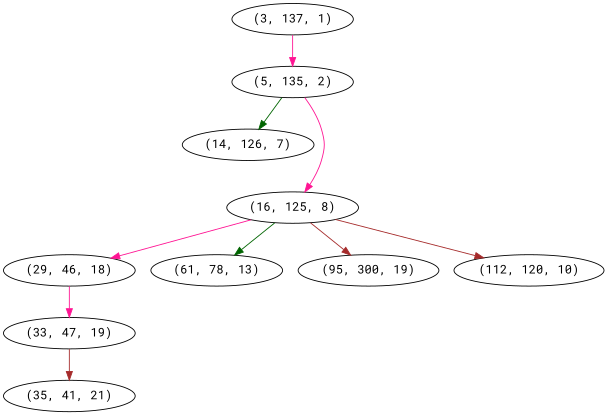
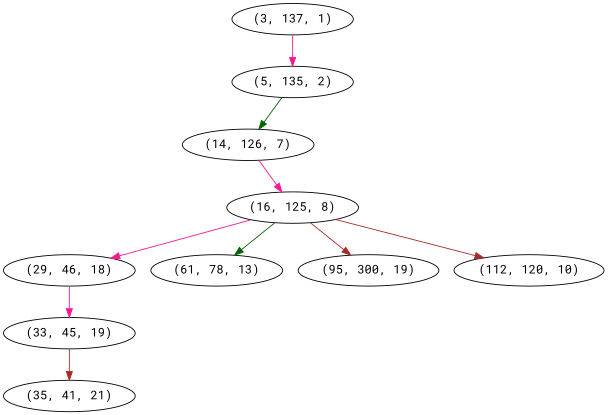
(324, 140) -> (268, 173)
(69, 333) -> (69, 333)
